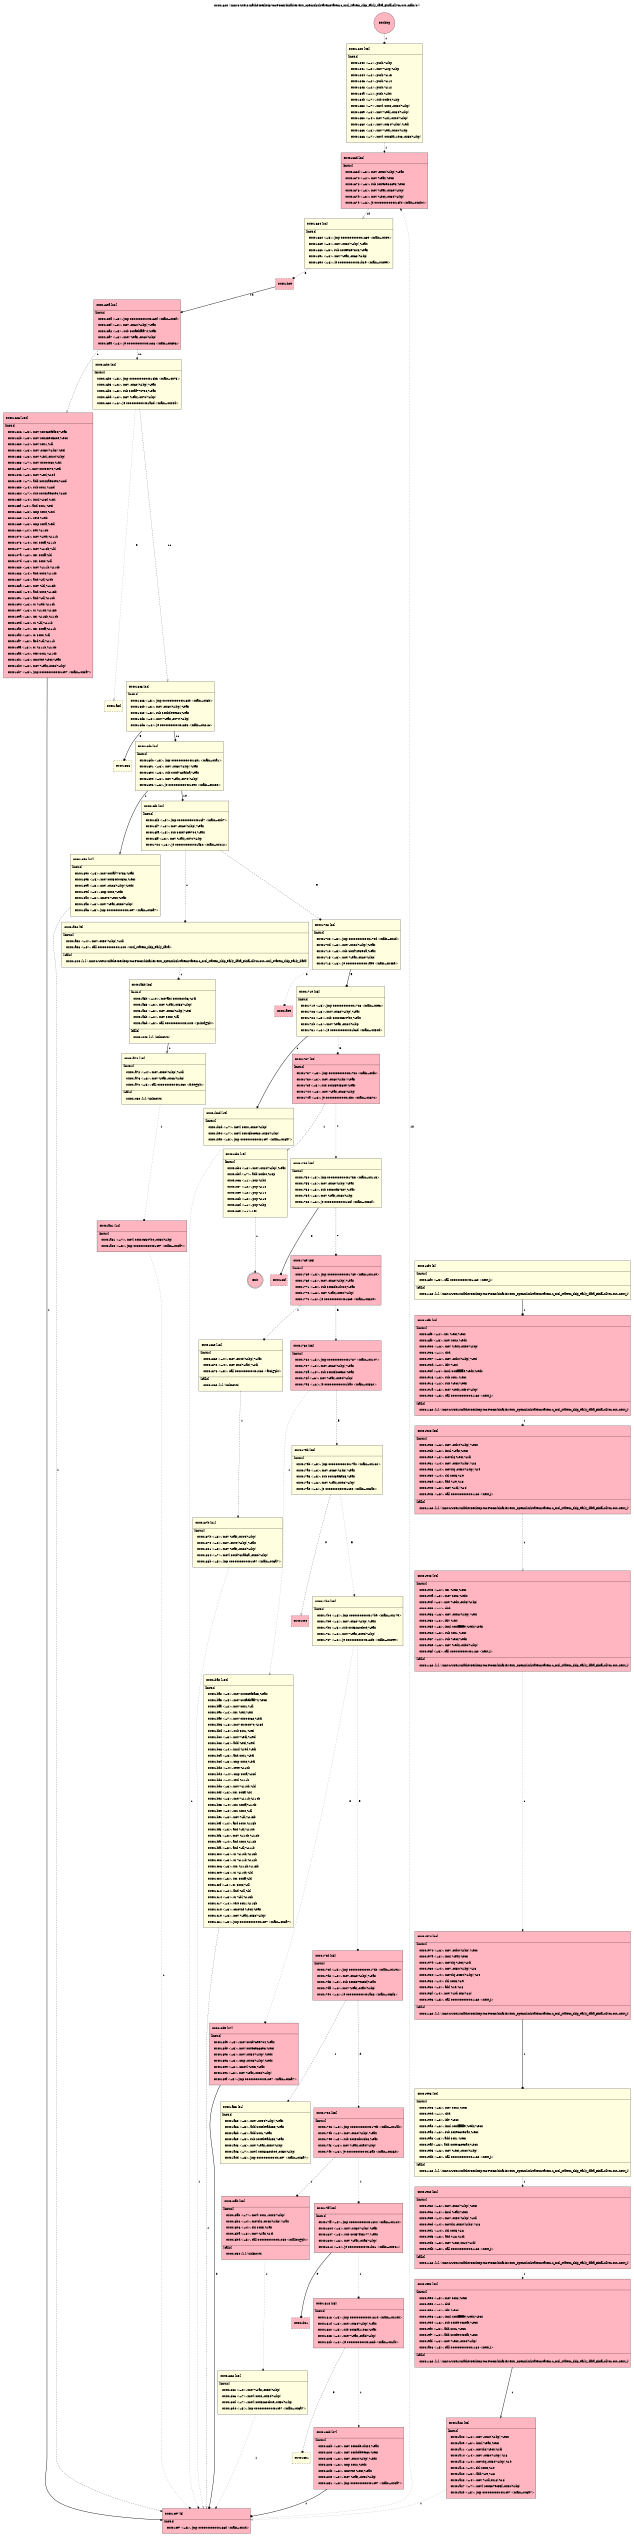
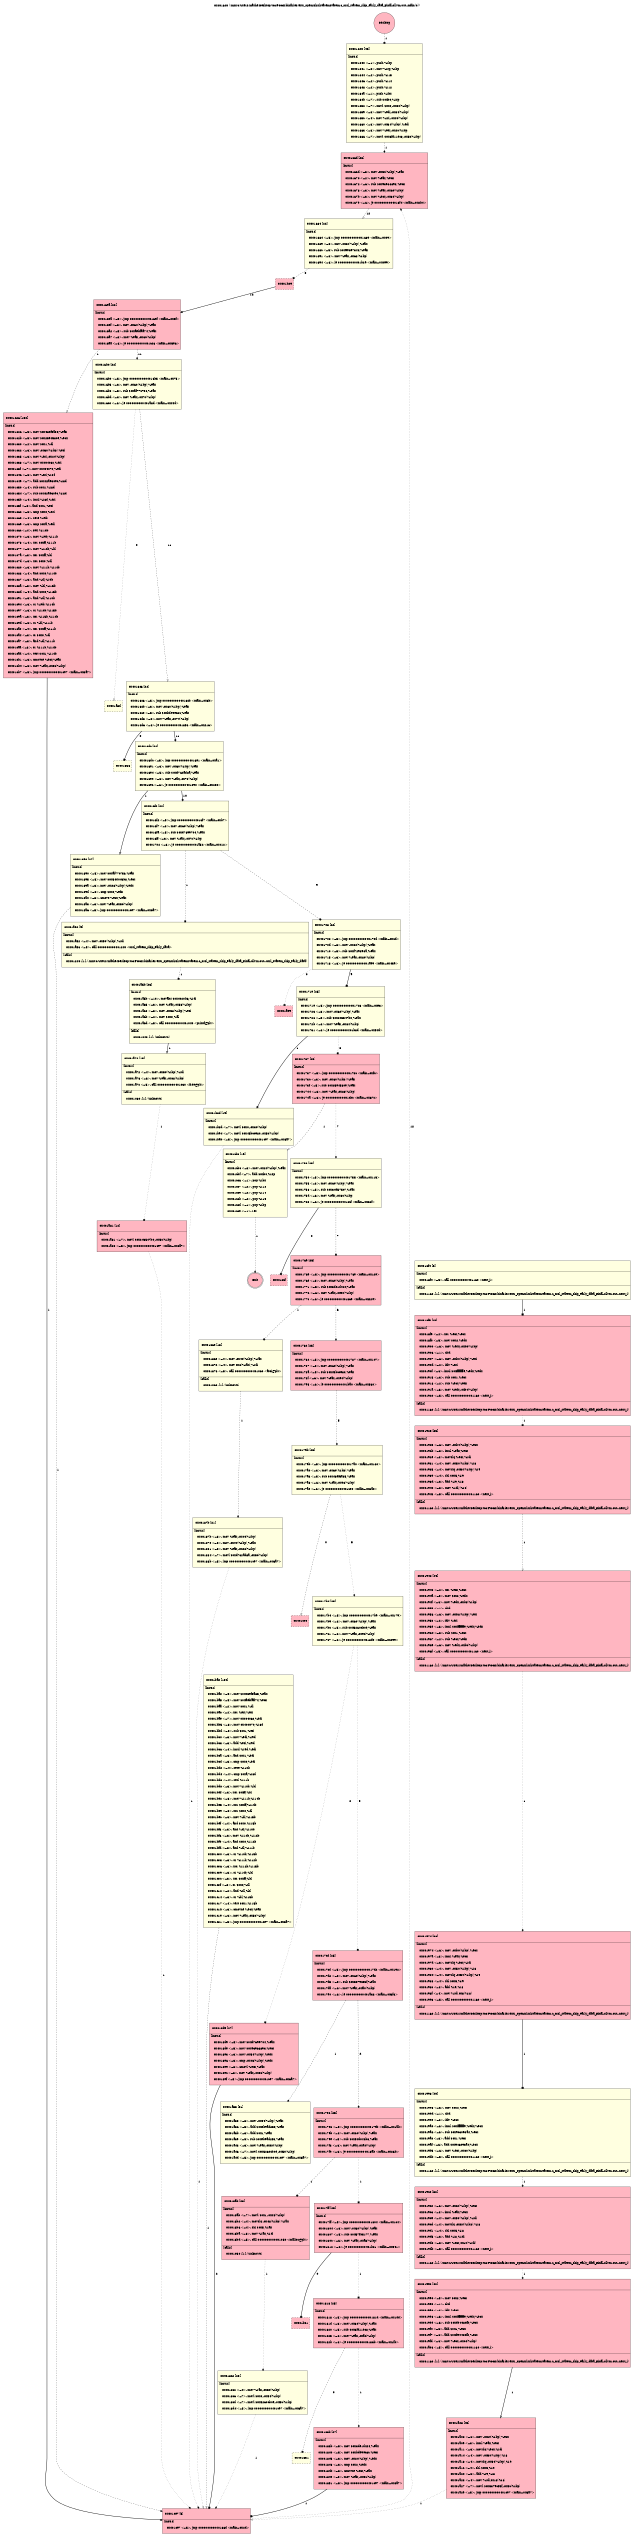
(283, 1529) -> none
